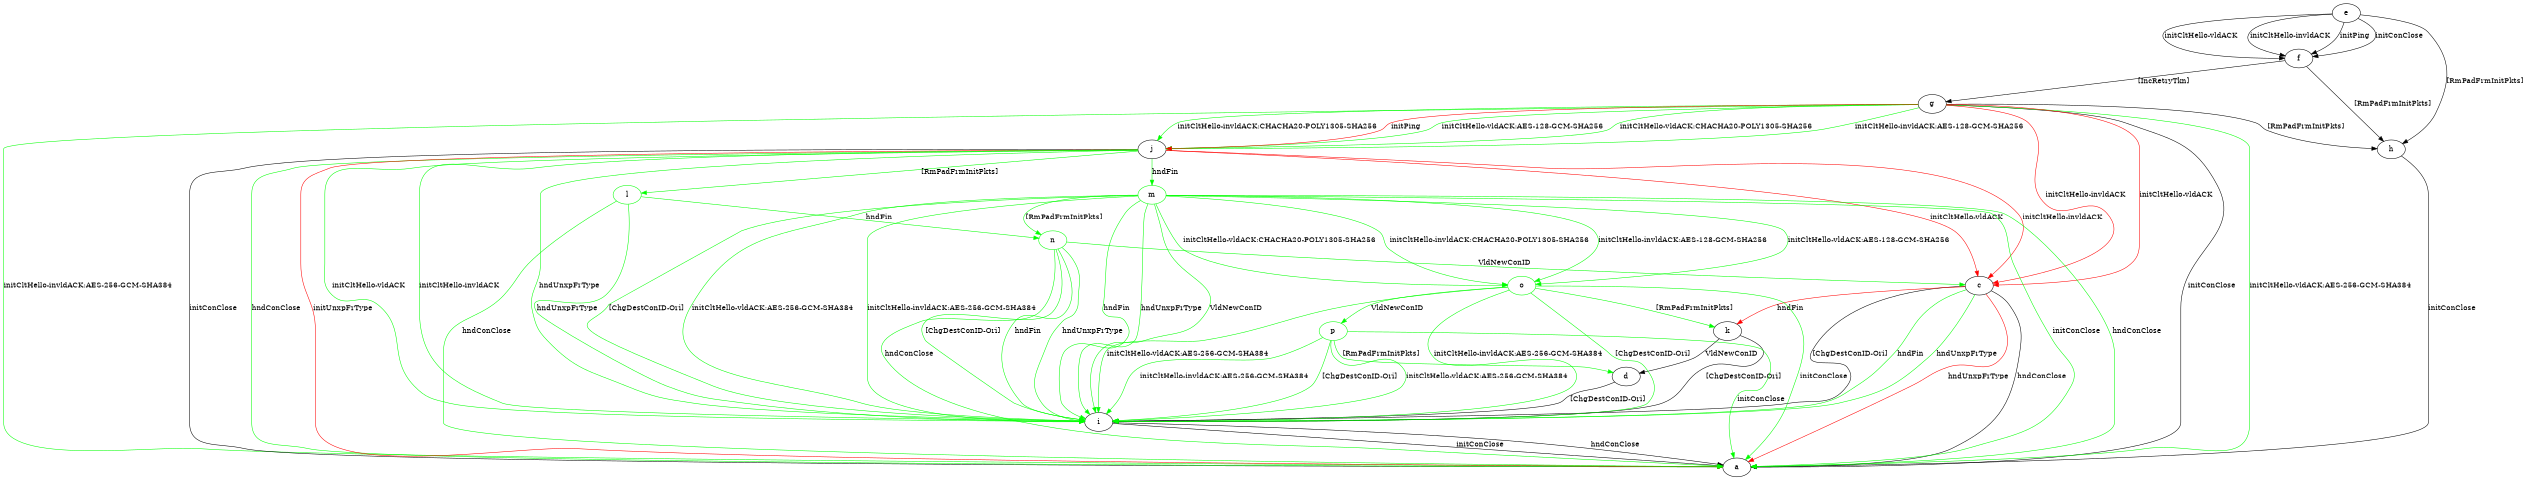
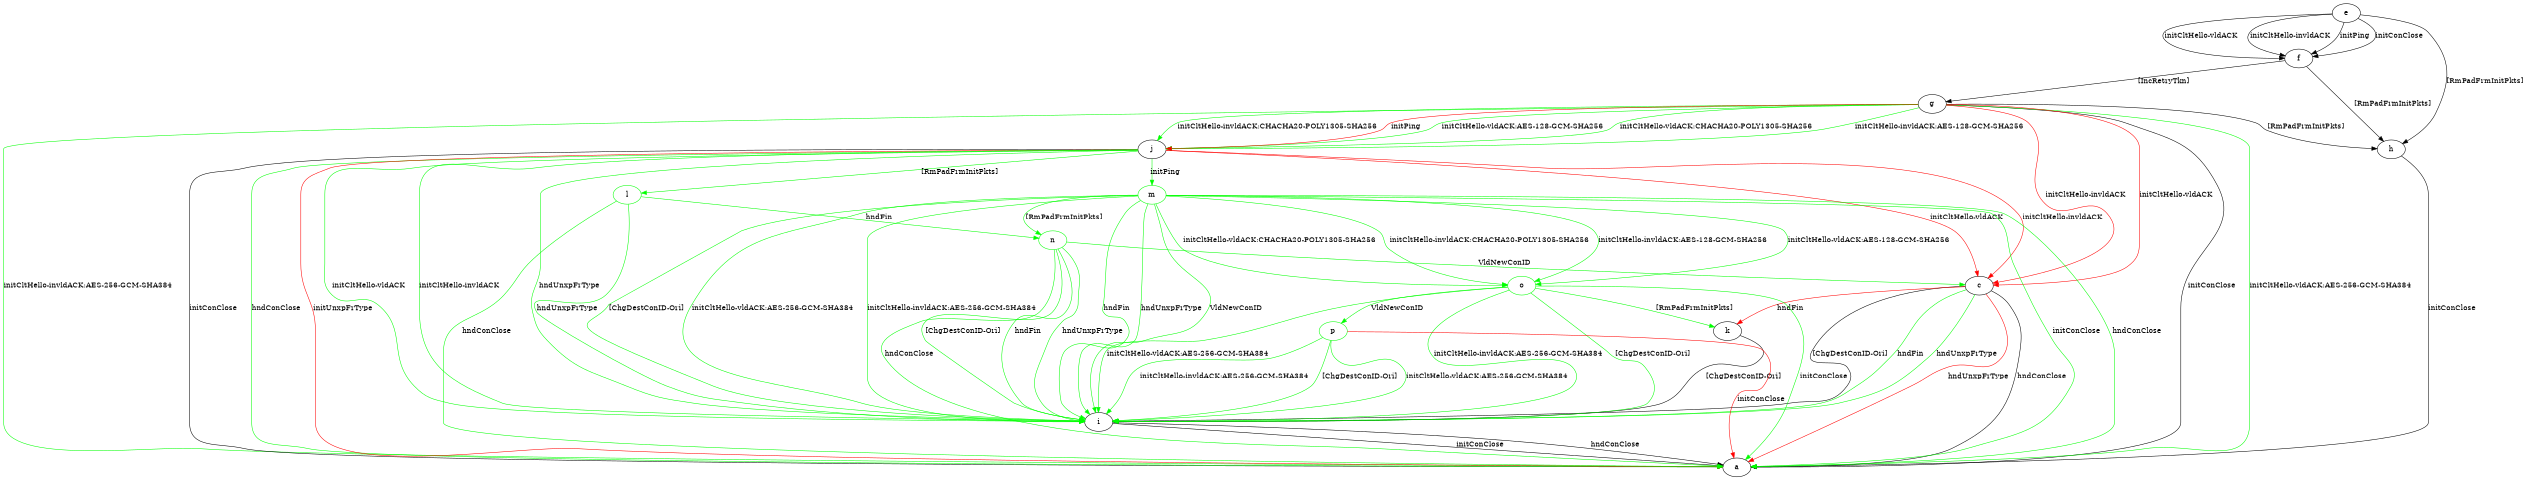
(1166, 172) -> (1166, 172)
(1620, 337) -> (1620, 337)
(1626, 377) -> none
